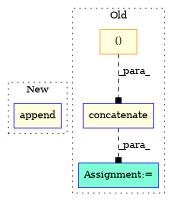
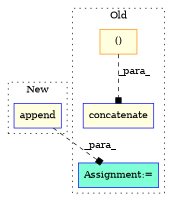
(118, 142) -> (78, 146)
